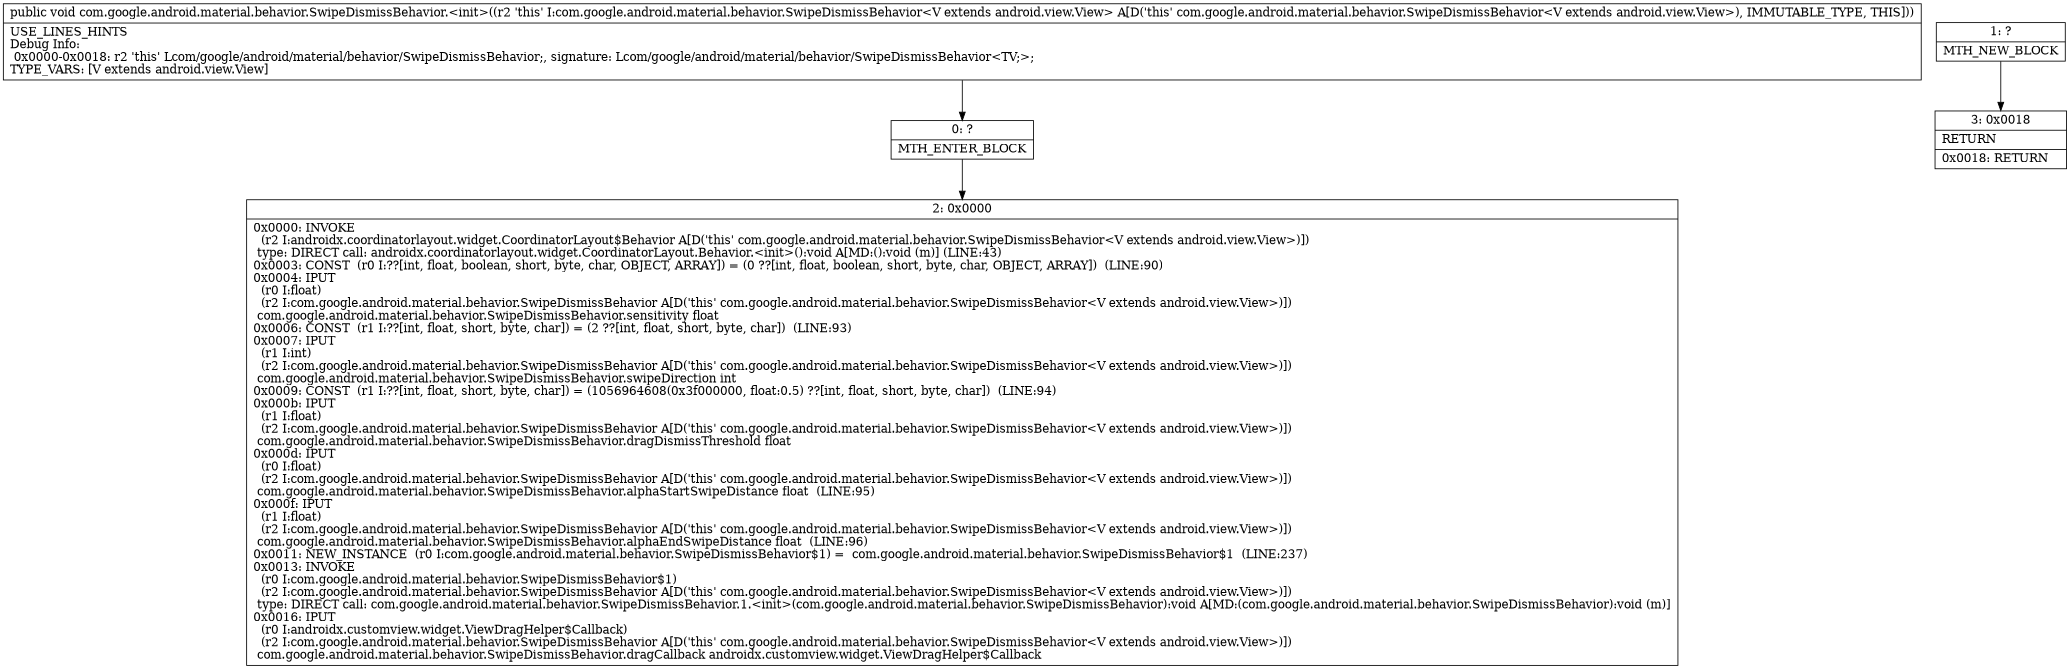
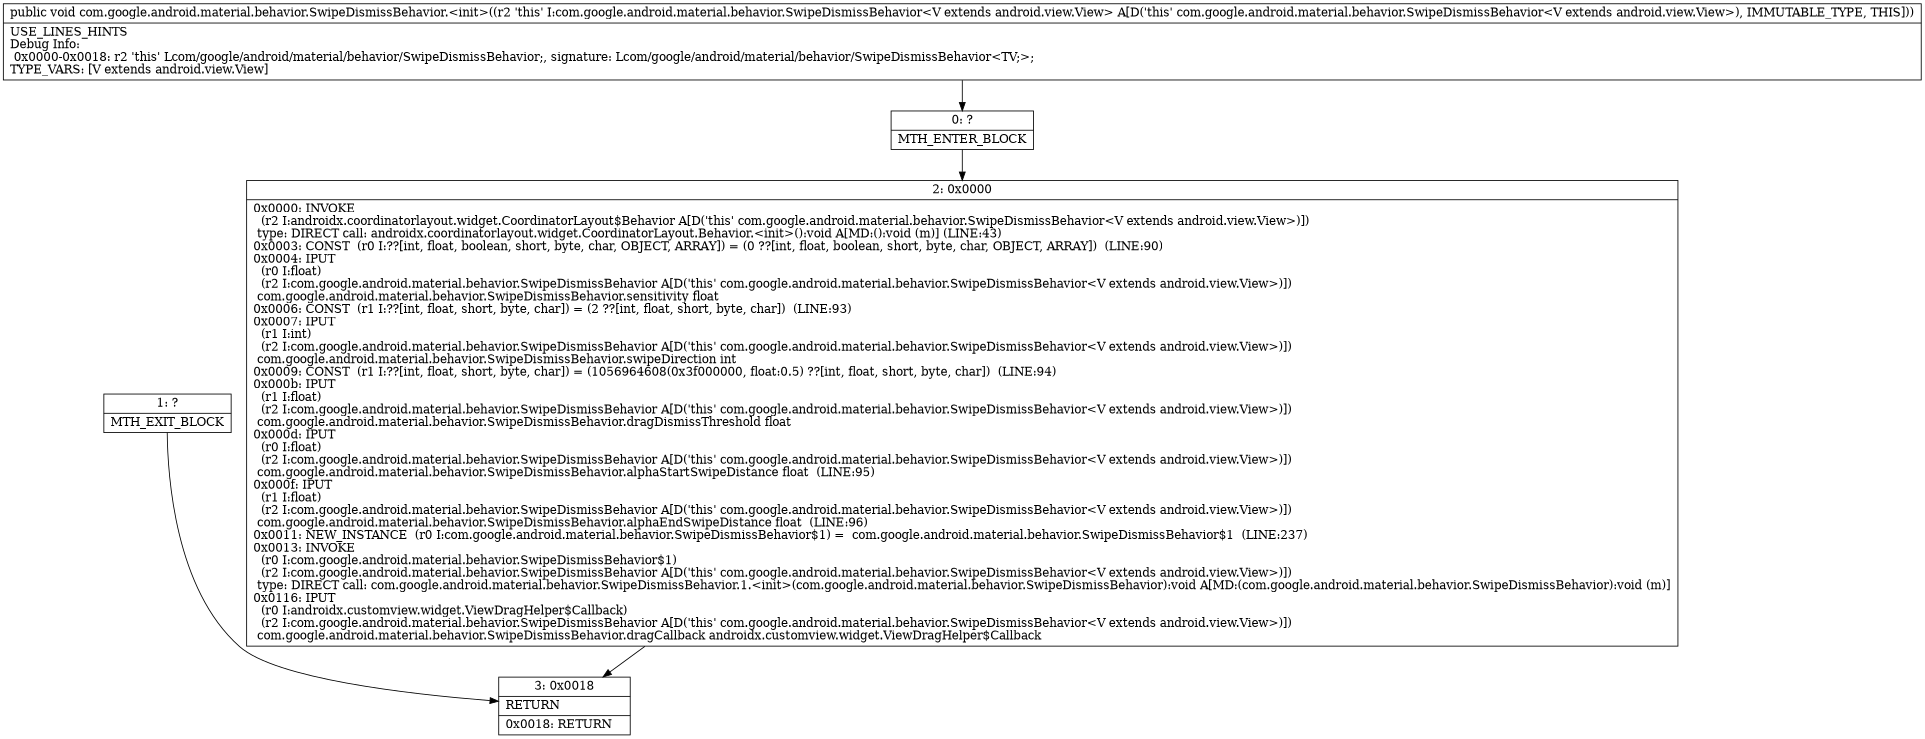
(2001, 51) -> (167, 423)
(298, 618) -> (298, 598)
none -> (627, 659)
